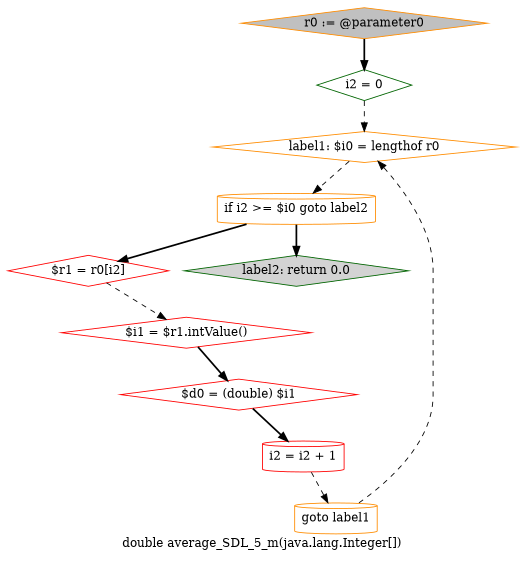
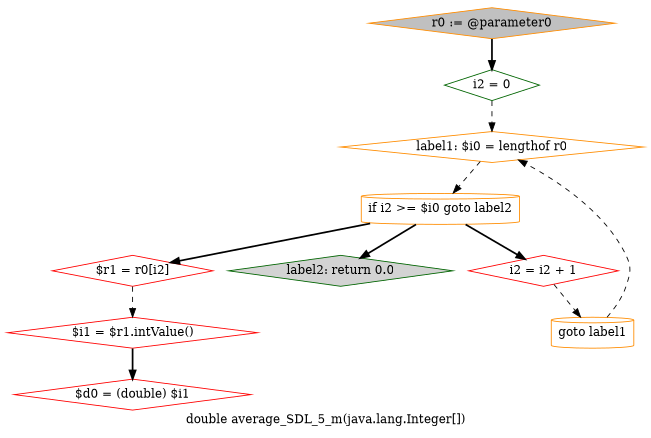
(267, 422) -> (491, 240)
(303, 457) -> (544, 271)
